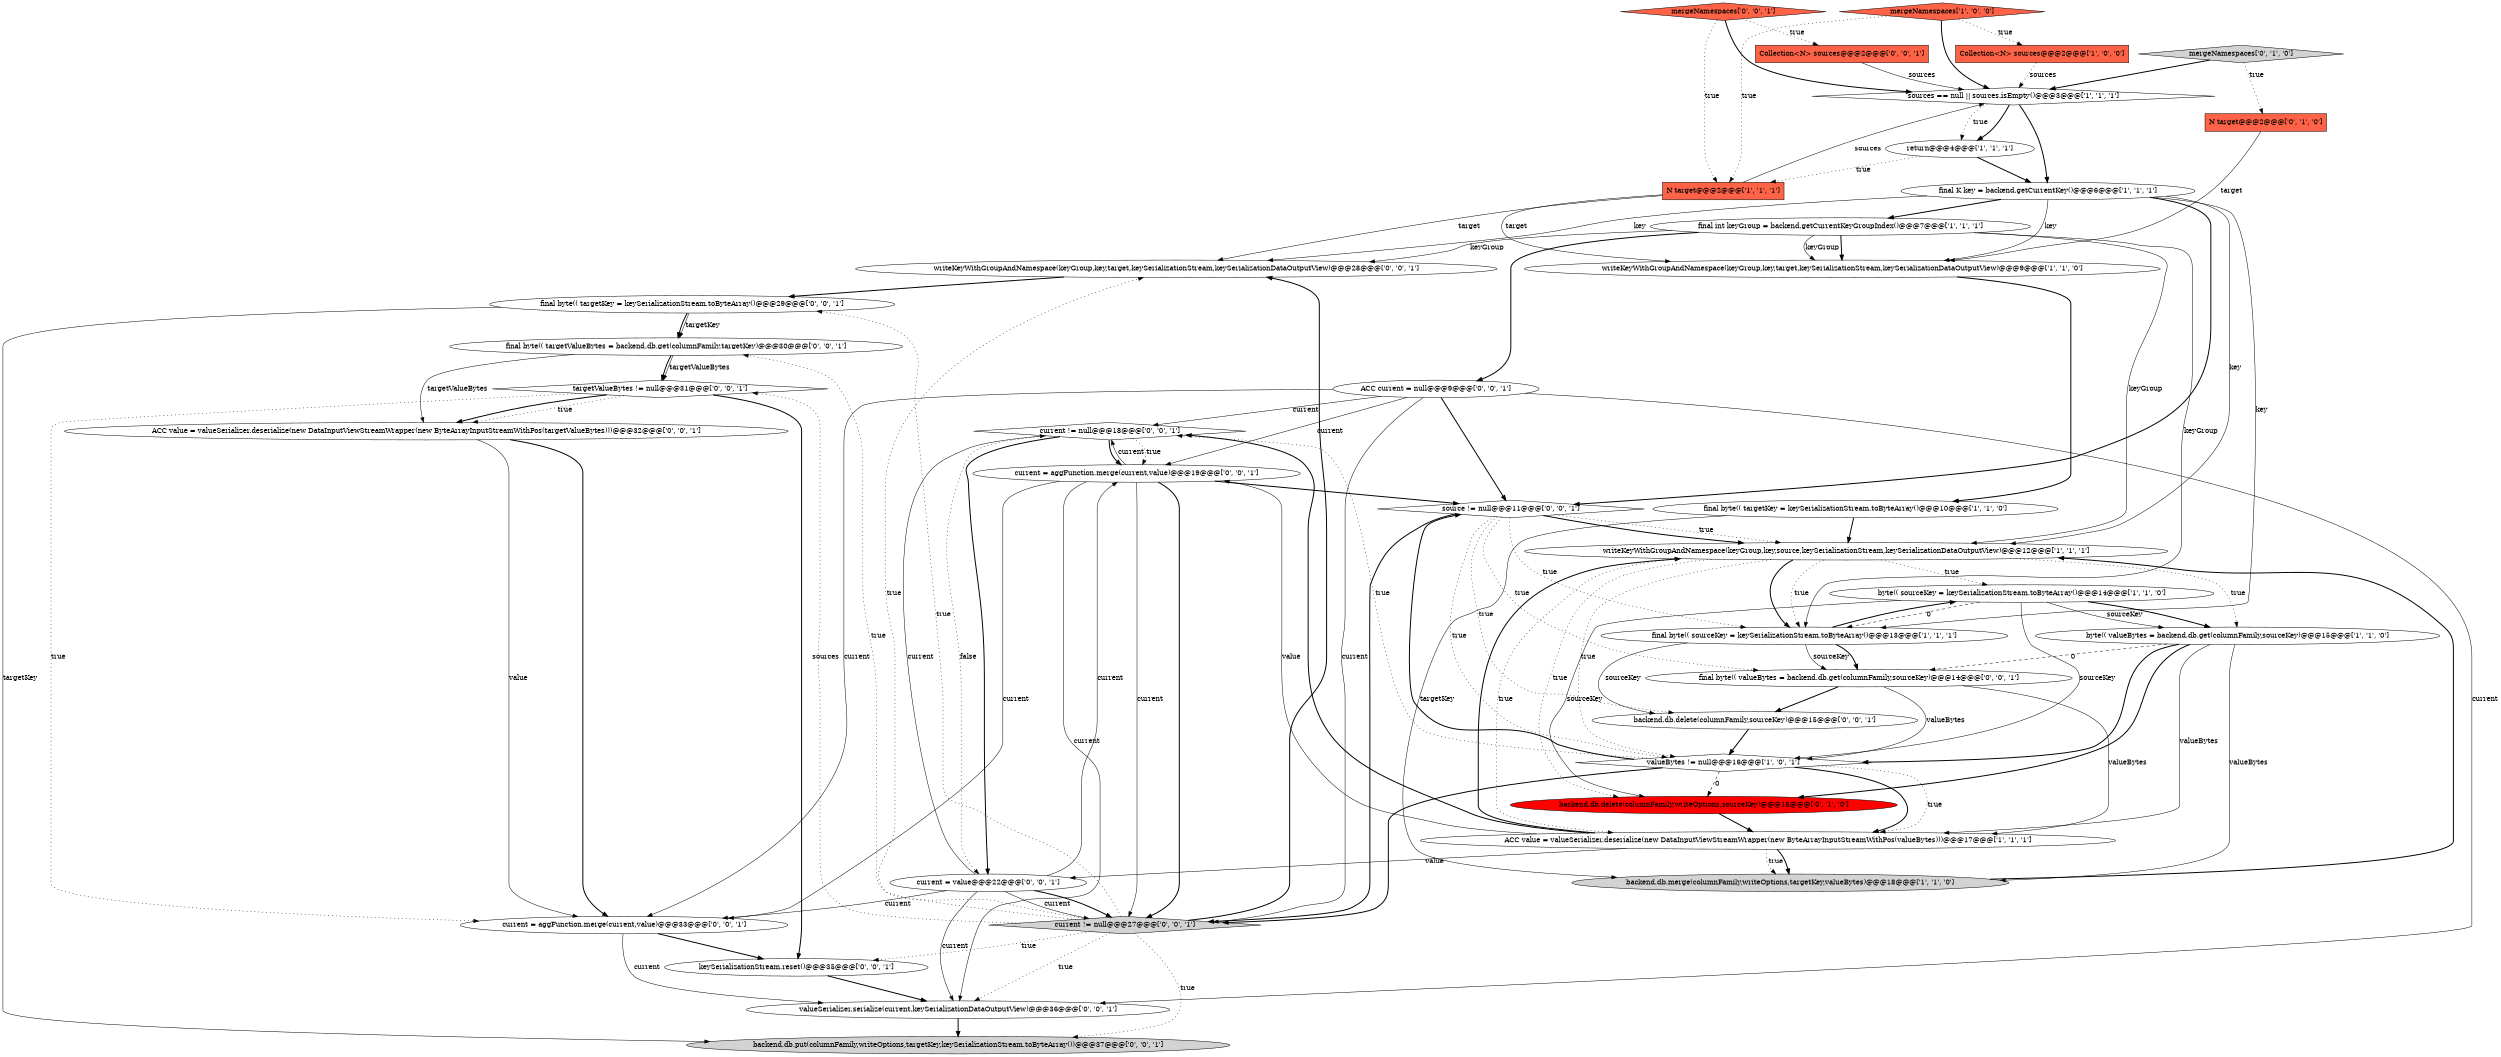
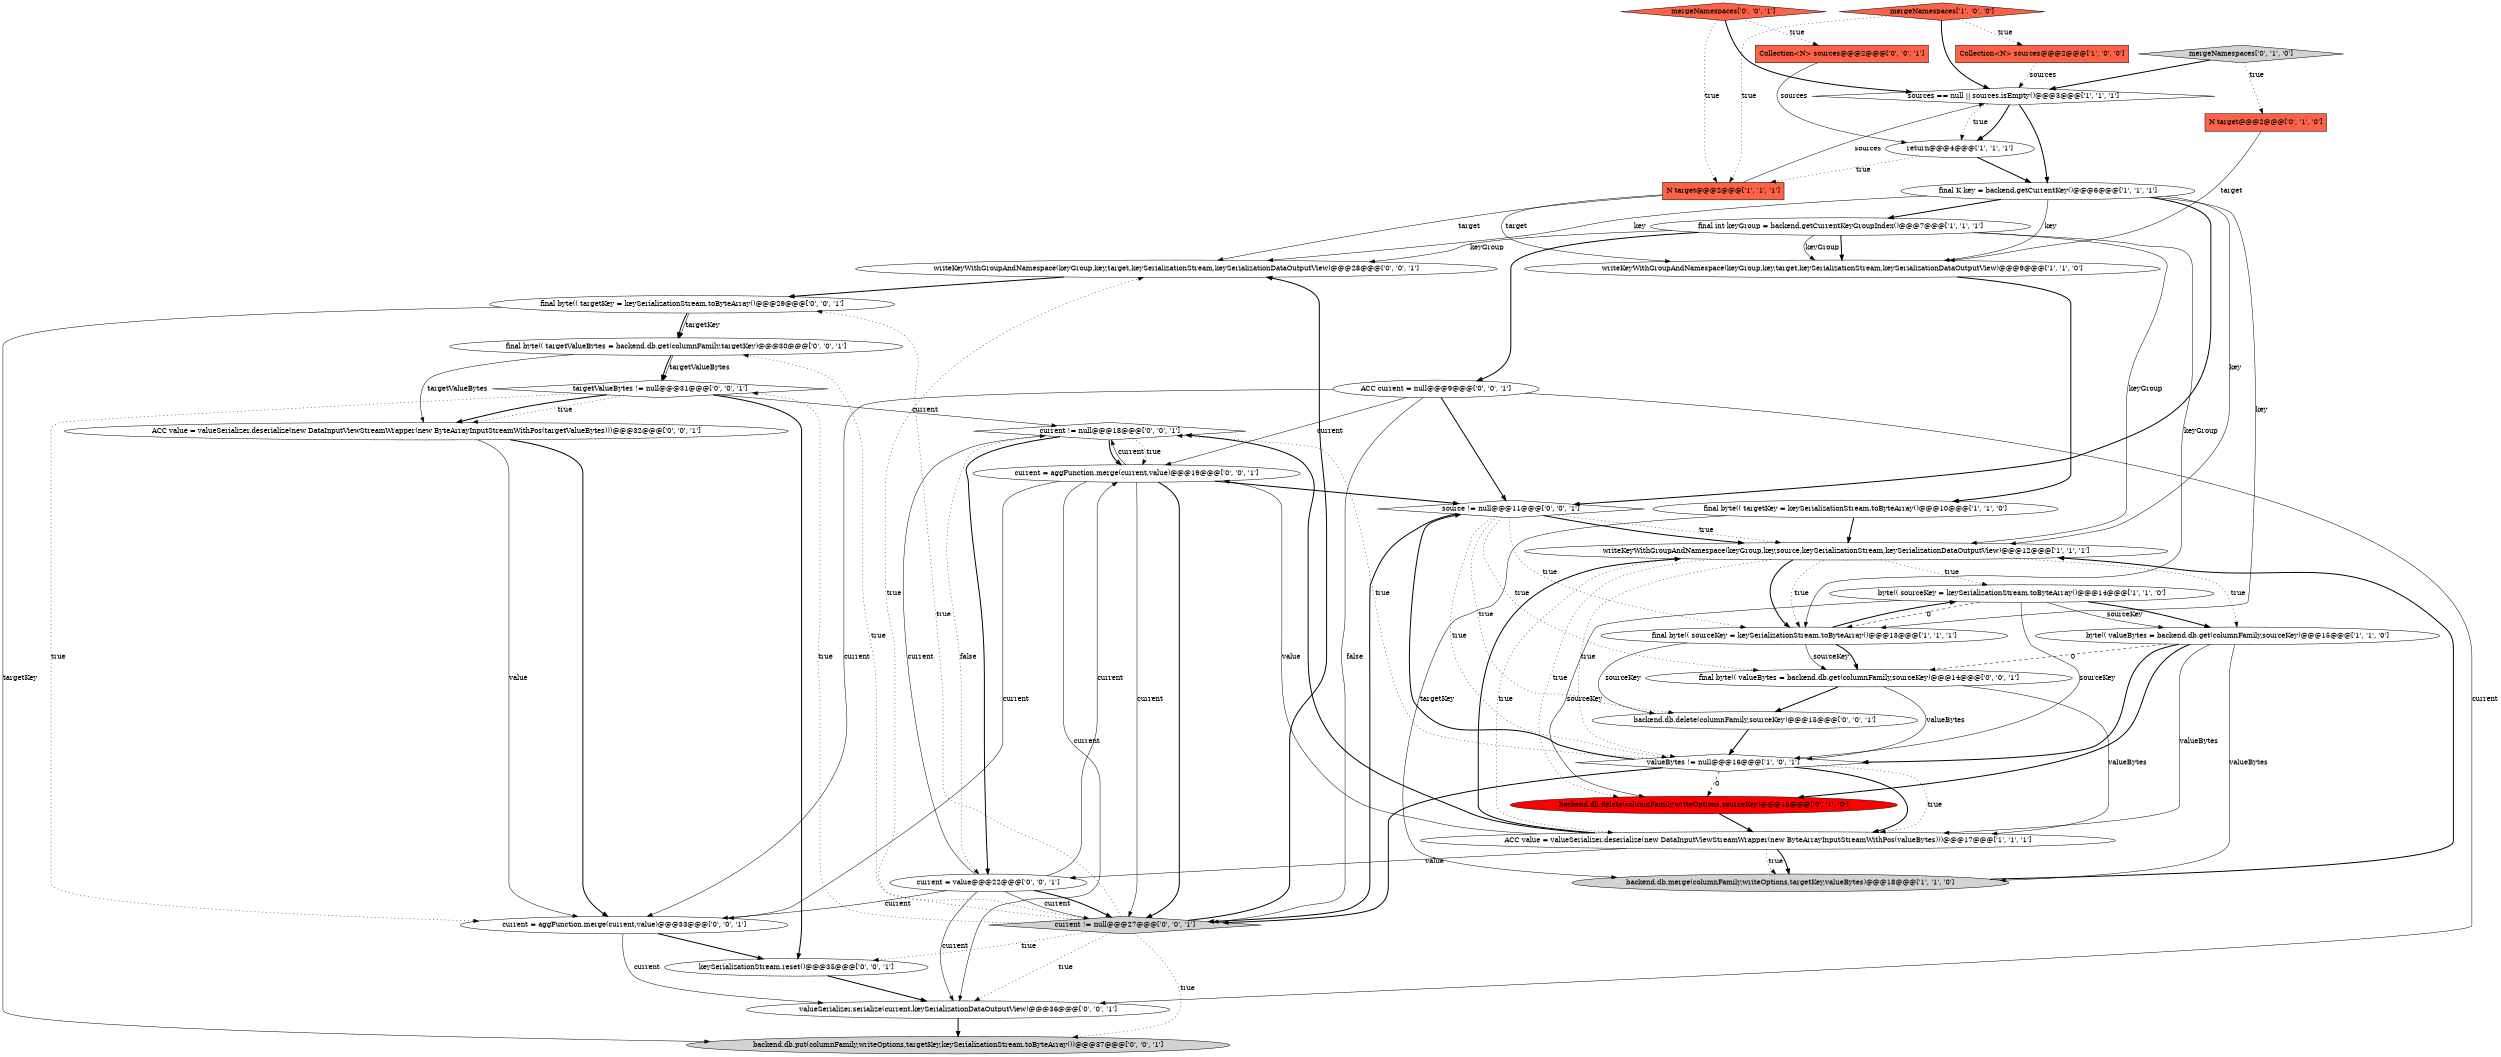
(1909, 79) -> (1808, 121)
(1270, 410) -> (885, 410)
(826, 657) -> (826, 657)
(1355, 657) -> (1355, 657)
